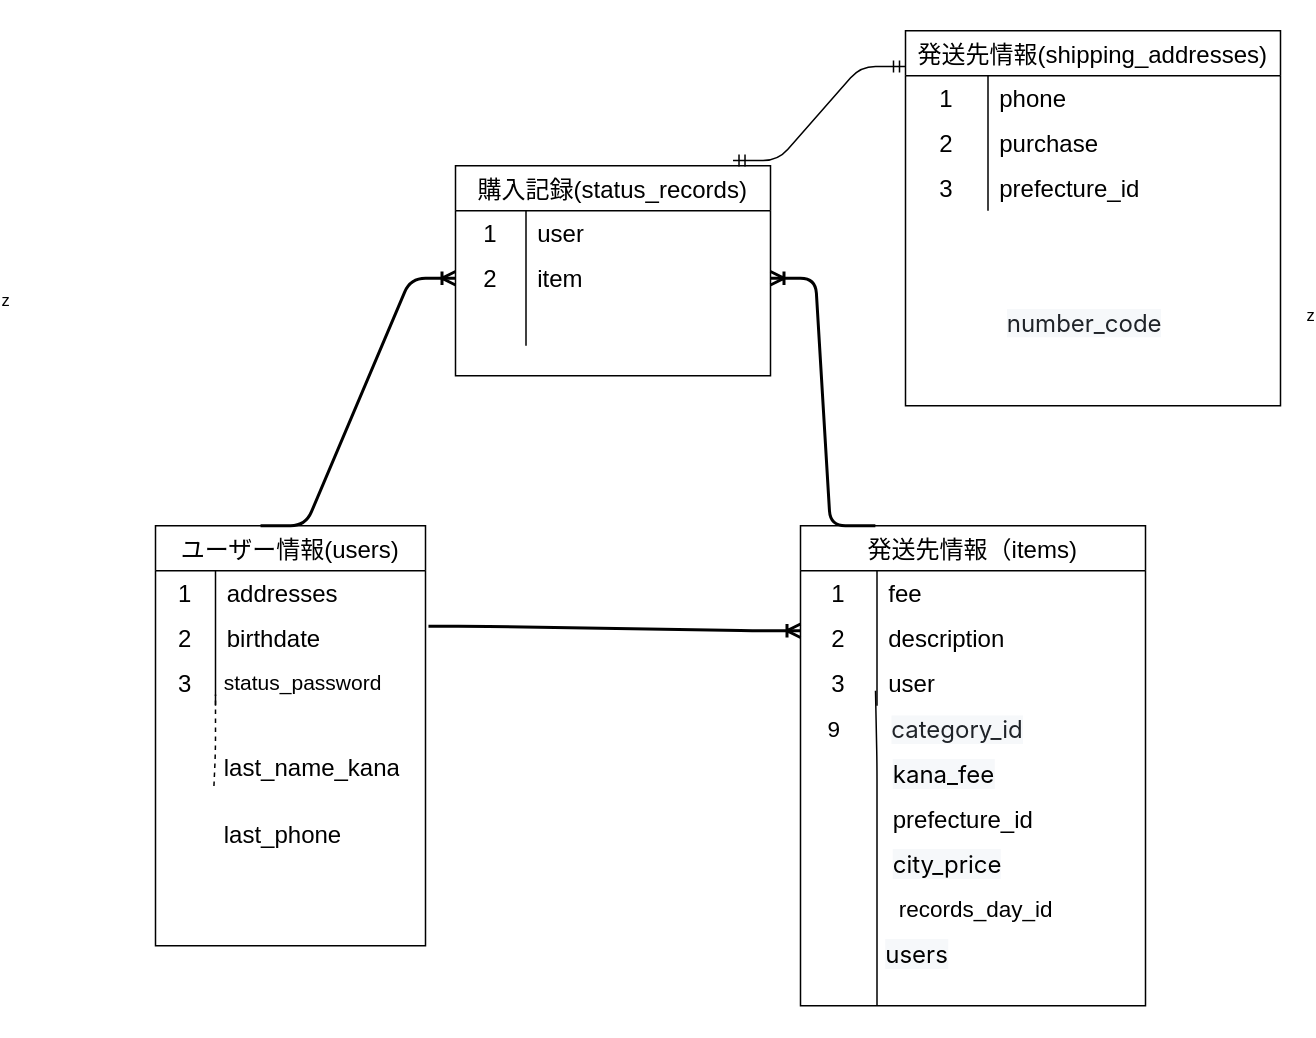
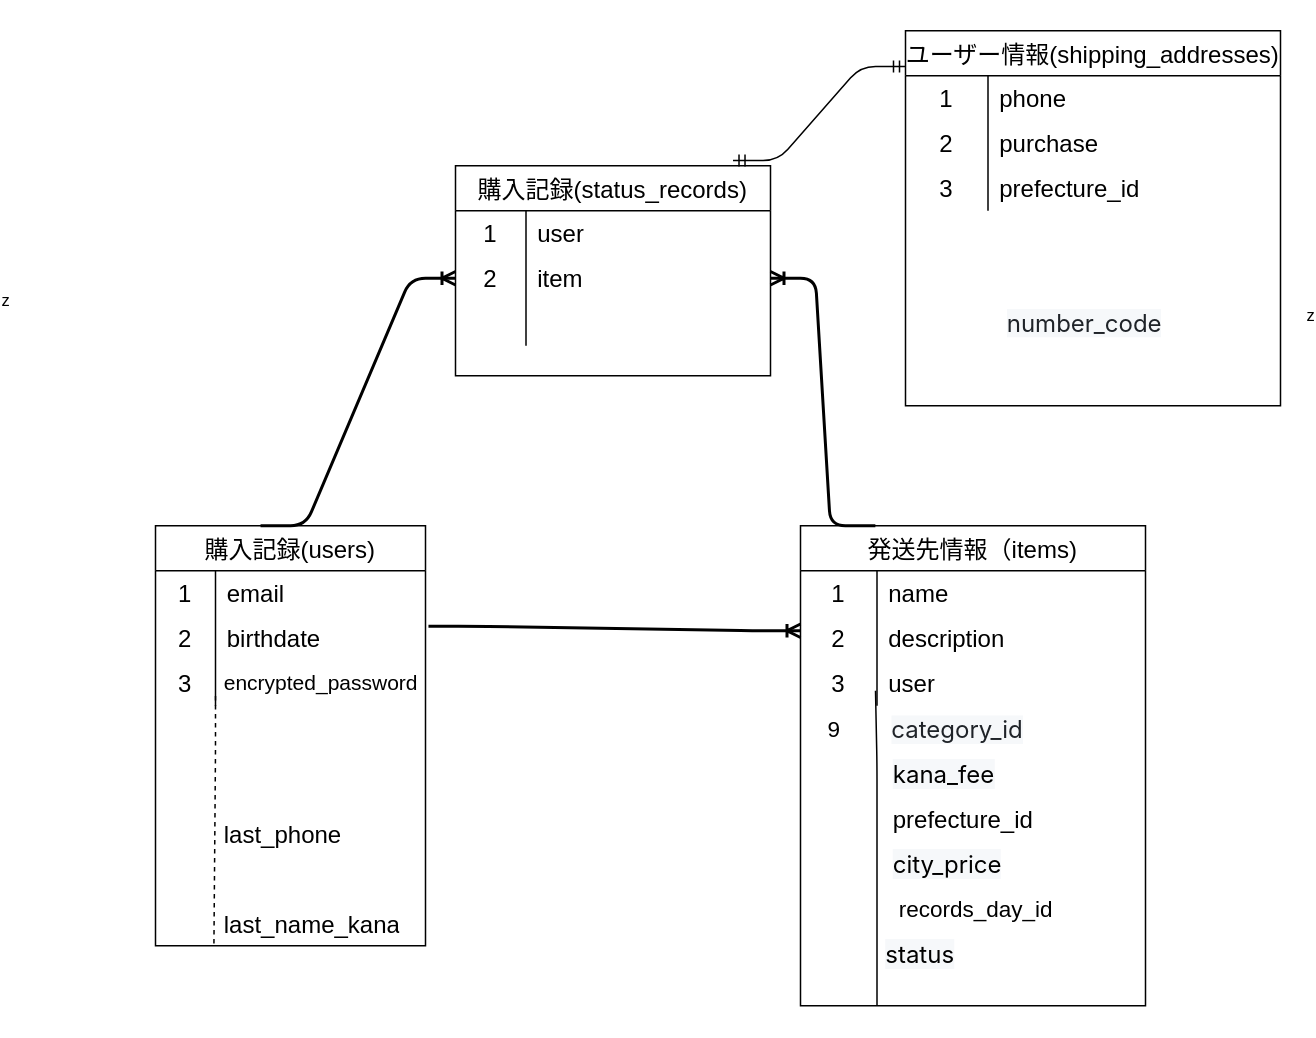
(1092, 55) -> (1092, 55)
(290, 550) -> (290, 550)
(288, 593) -> (255, 593)
(909, 593) -> (916, 593)
(312, 684) -> (330, 684)
(313, 766) -> (313, 923)
(911, 952) -> (916, 952)
